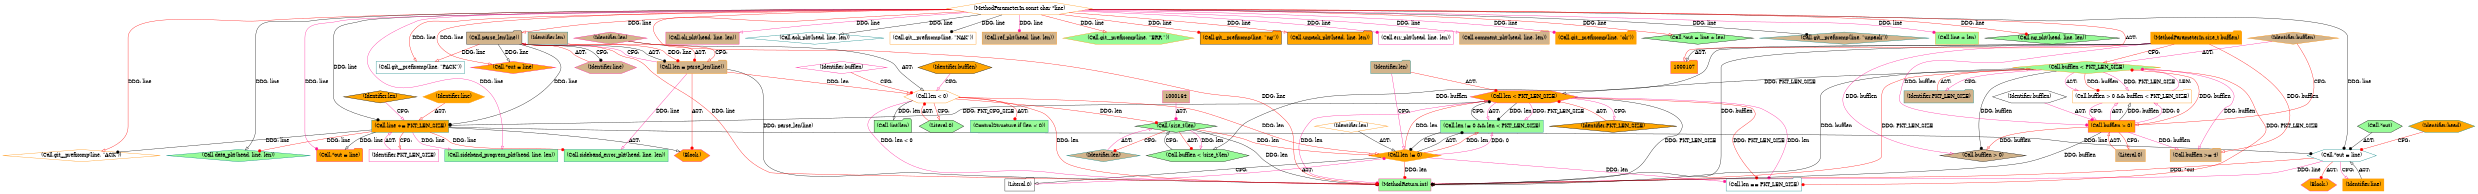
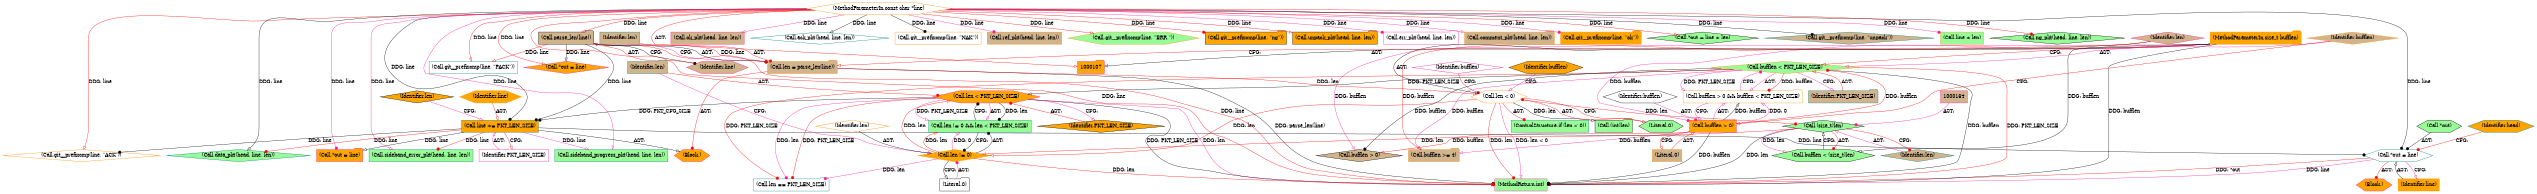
(2186, 82) -> (1750, 82)
(655, 110) -> (399, 22)
